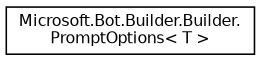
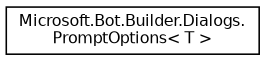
(130, 31) -> (133, 31)
